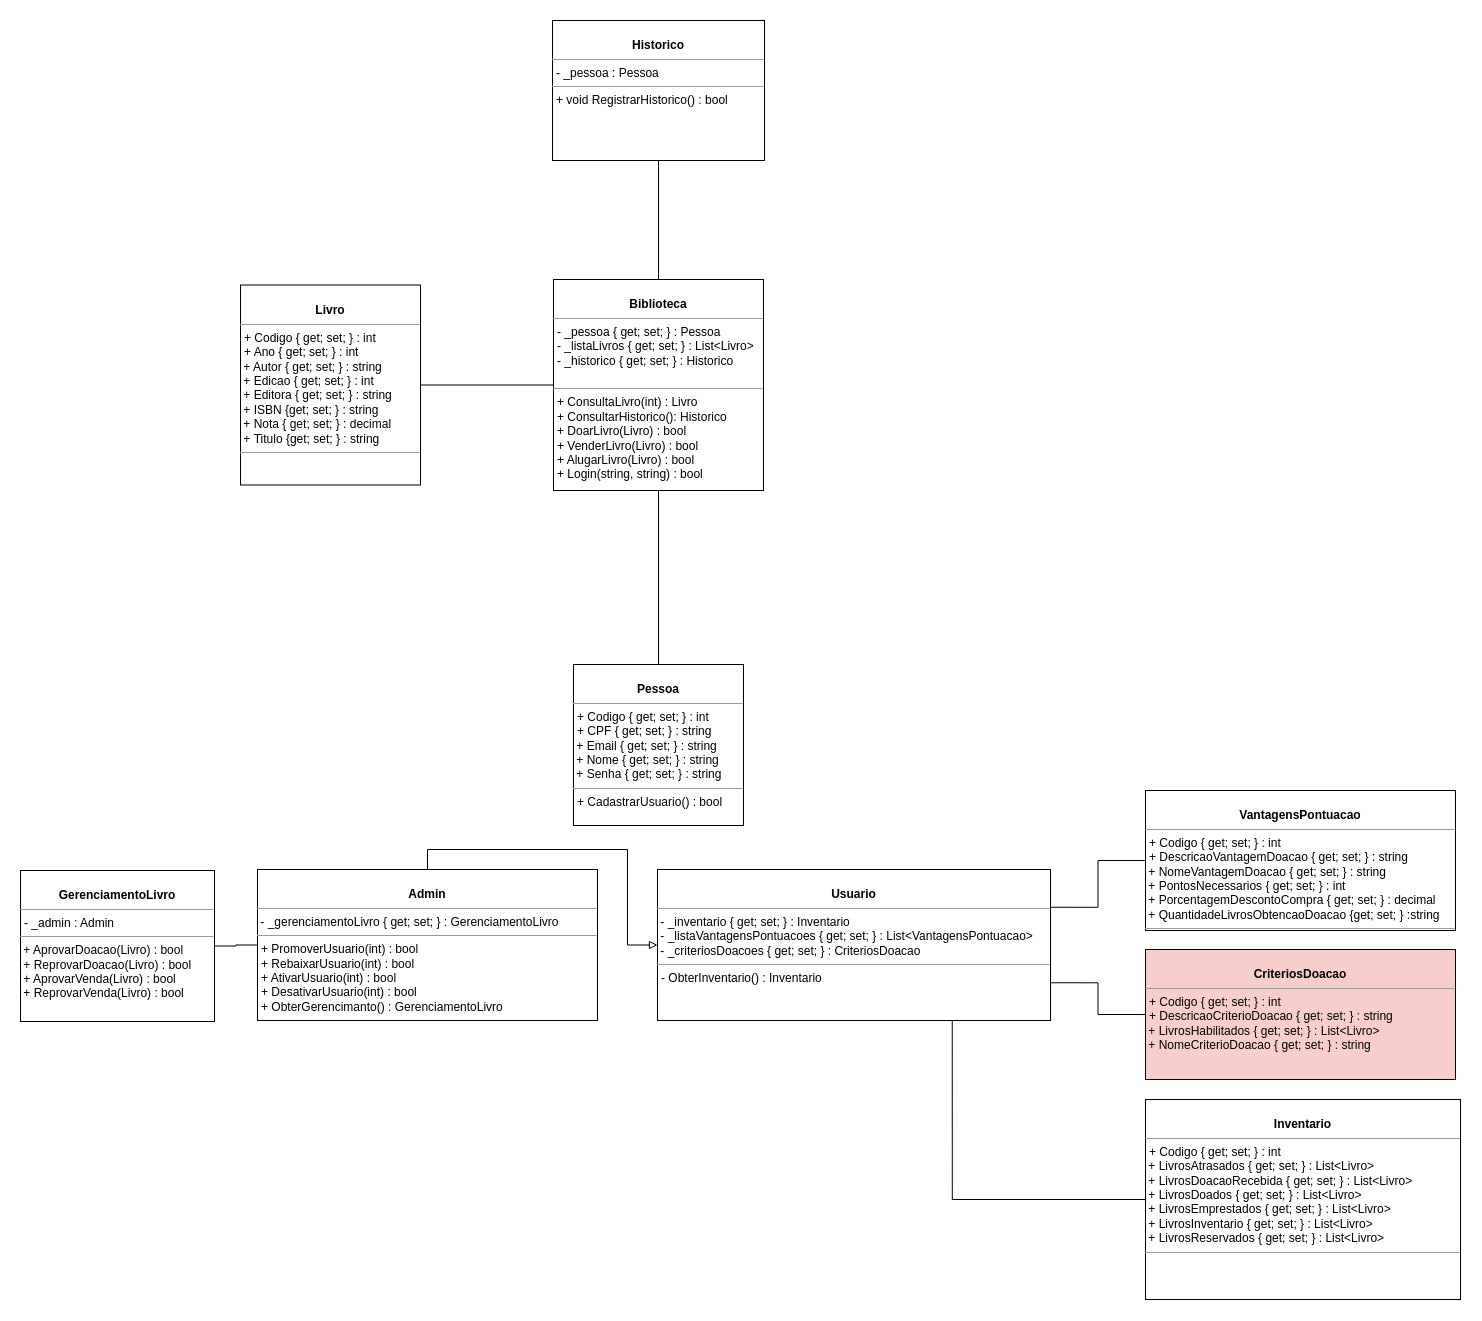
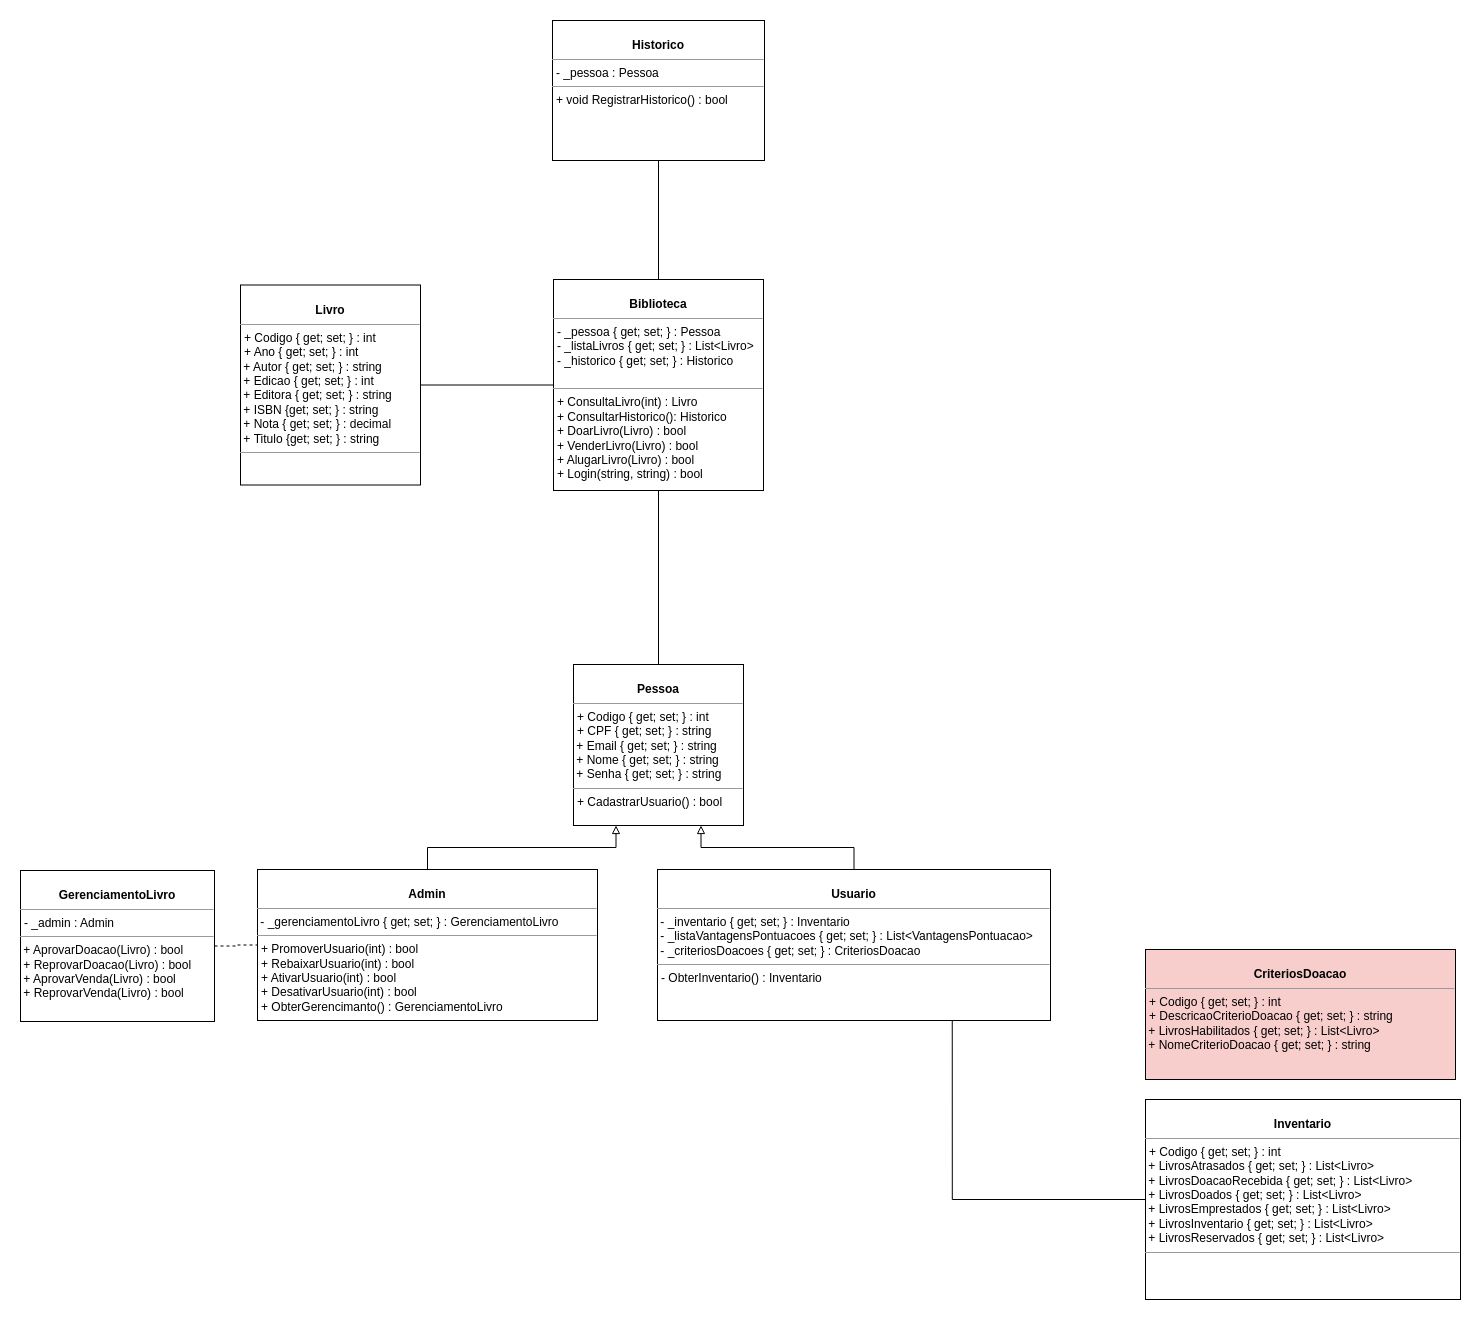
none -> (782, 848)
(585, 850) -> (527, 848)
(1301, 861) -> none
(1098, 884) -> none
(236, 946) -> (236, 946)
(1098, 999) -> none
